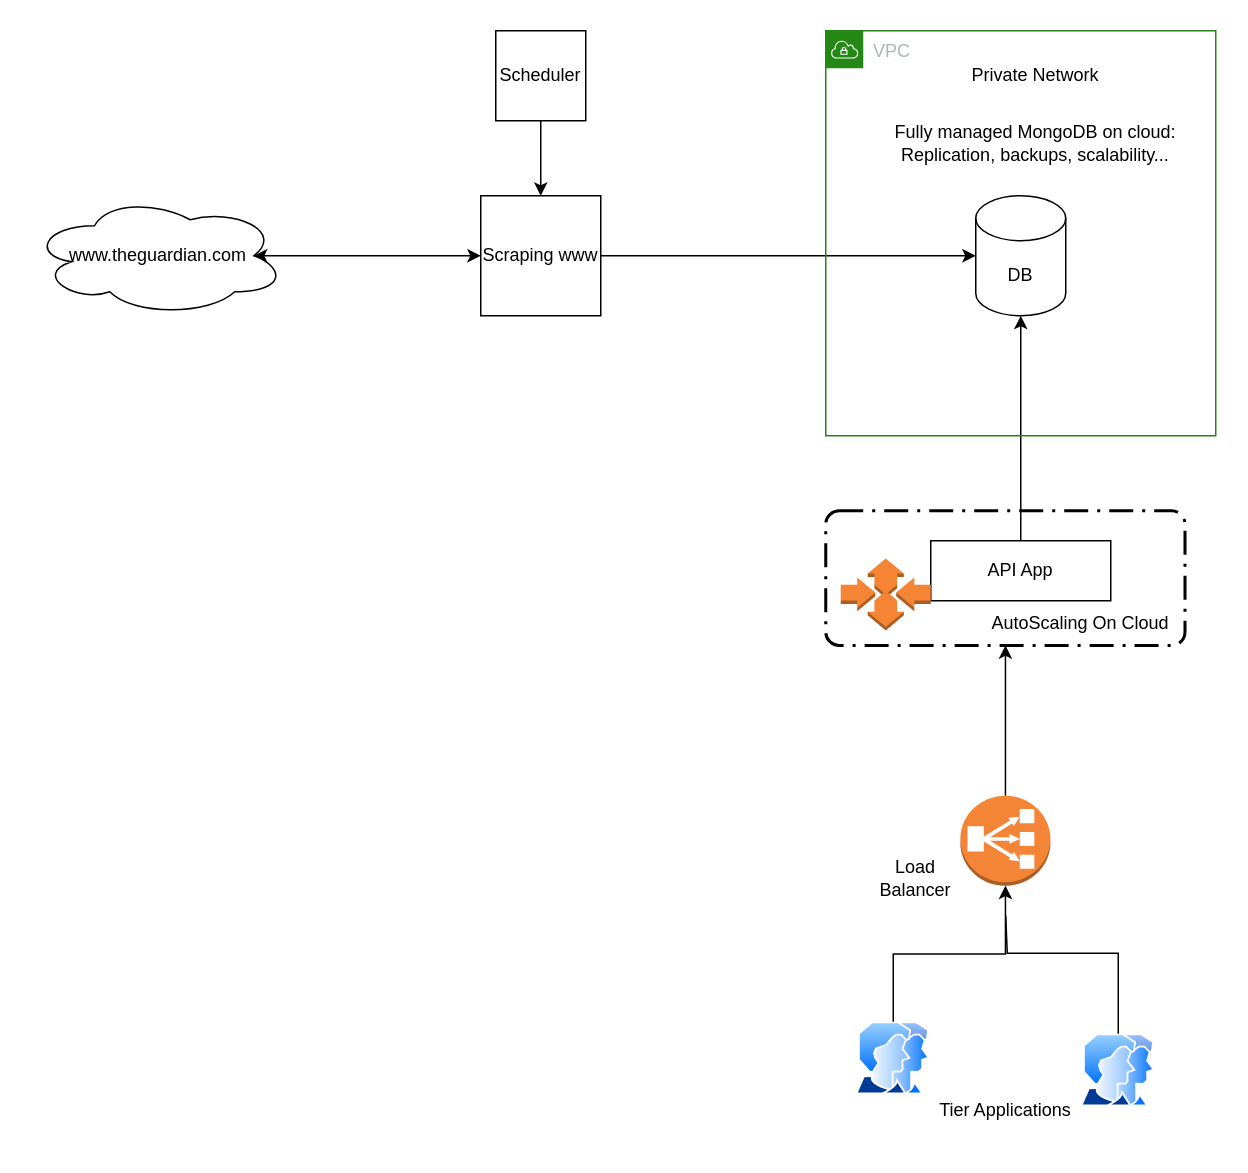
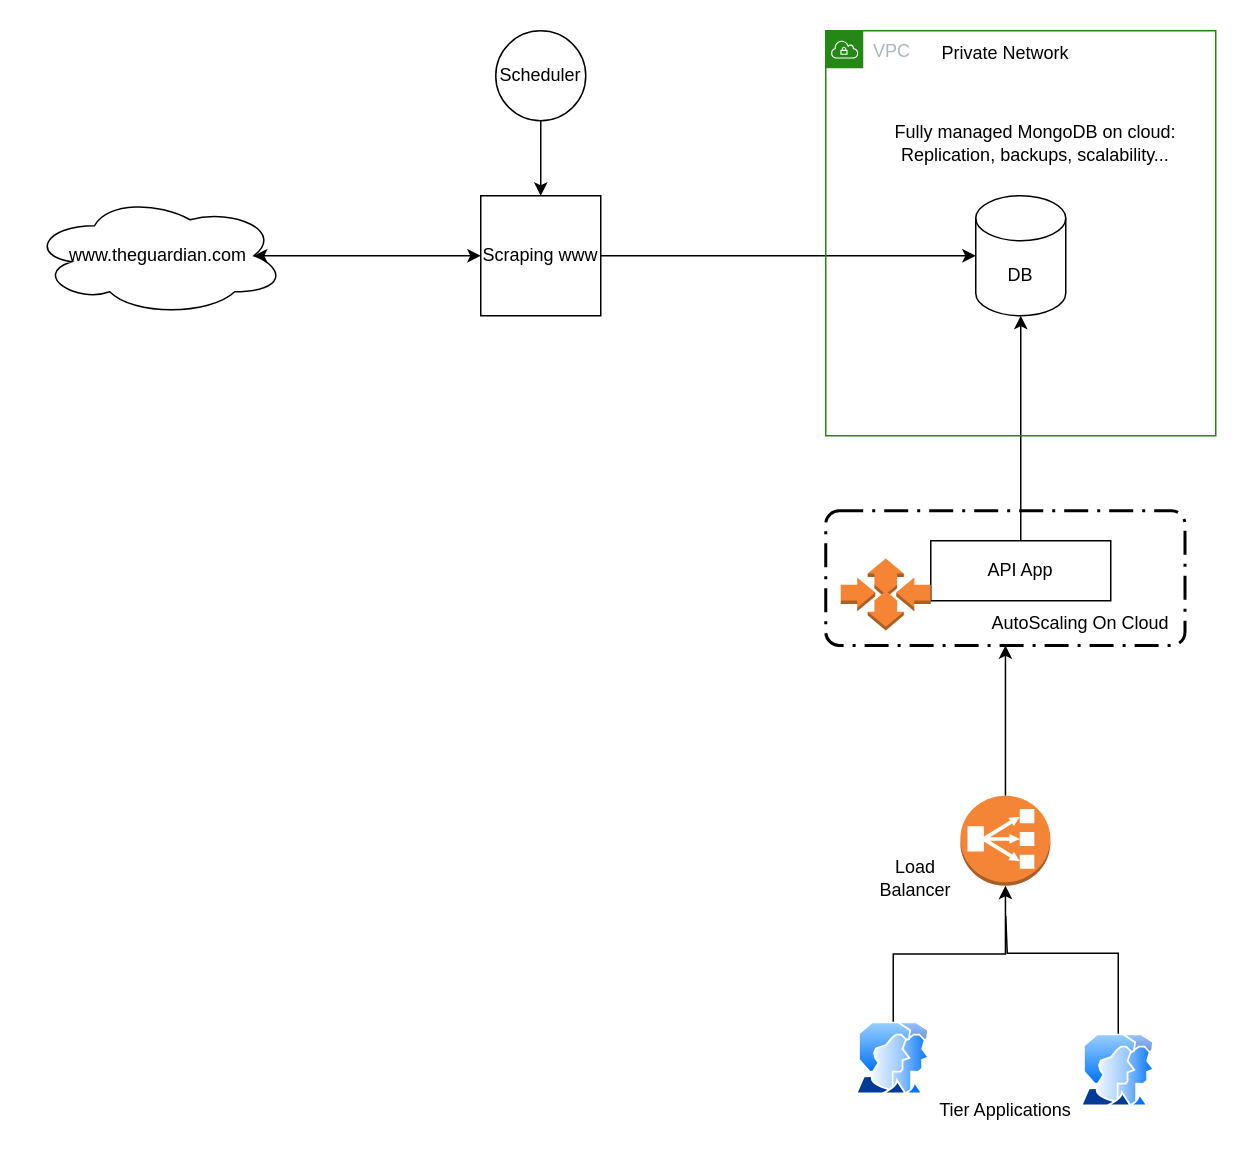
(541, 76) -> (541, 76)
(1035, 76) -> (1005, 53)
